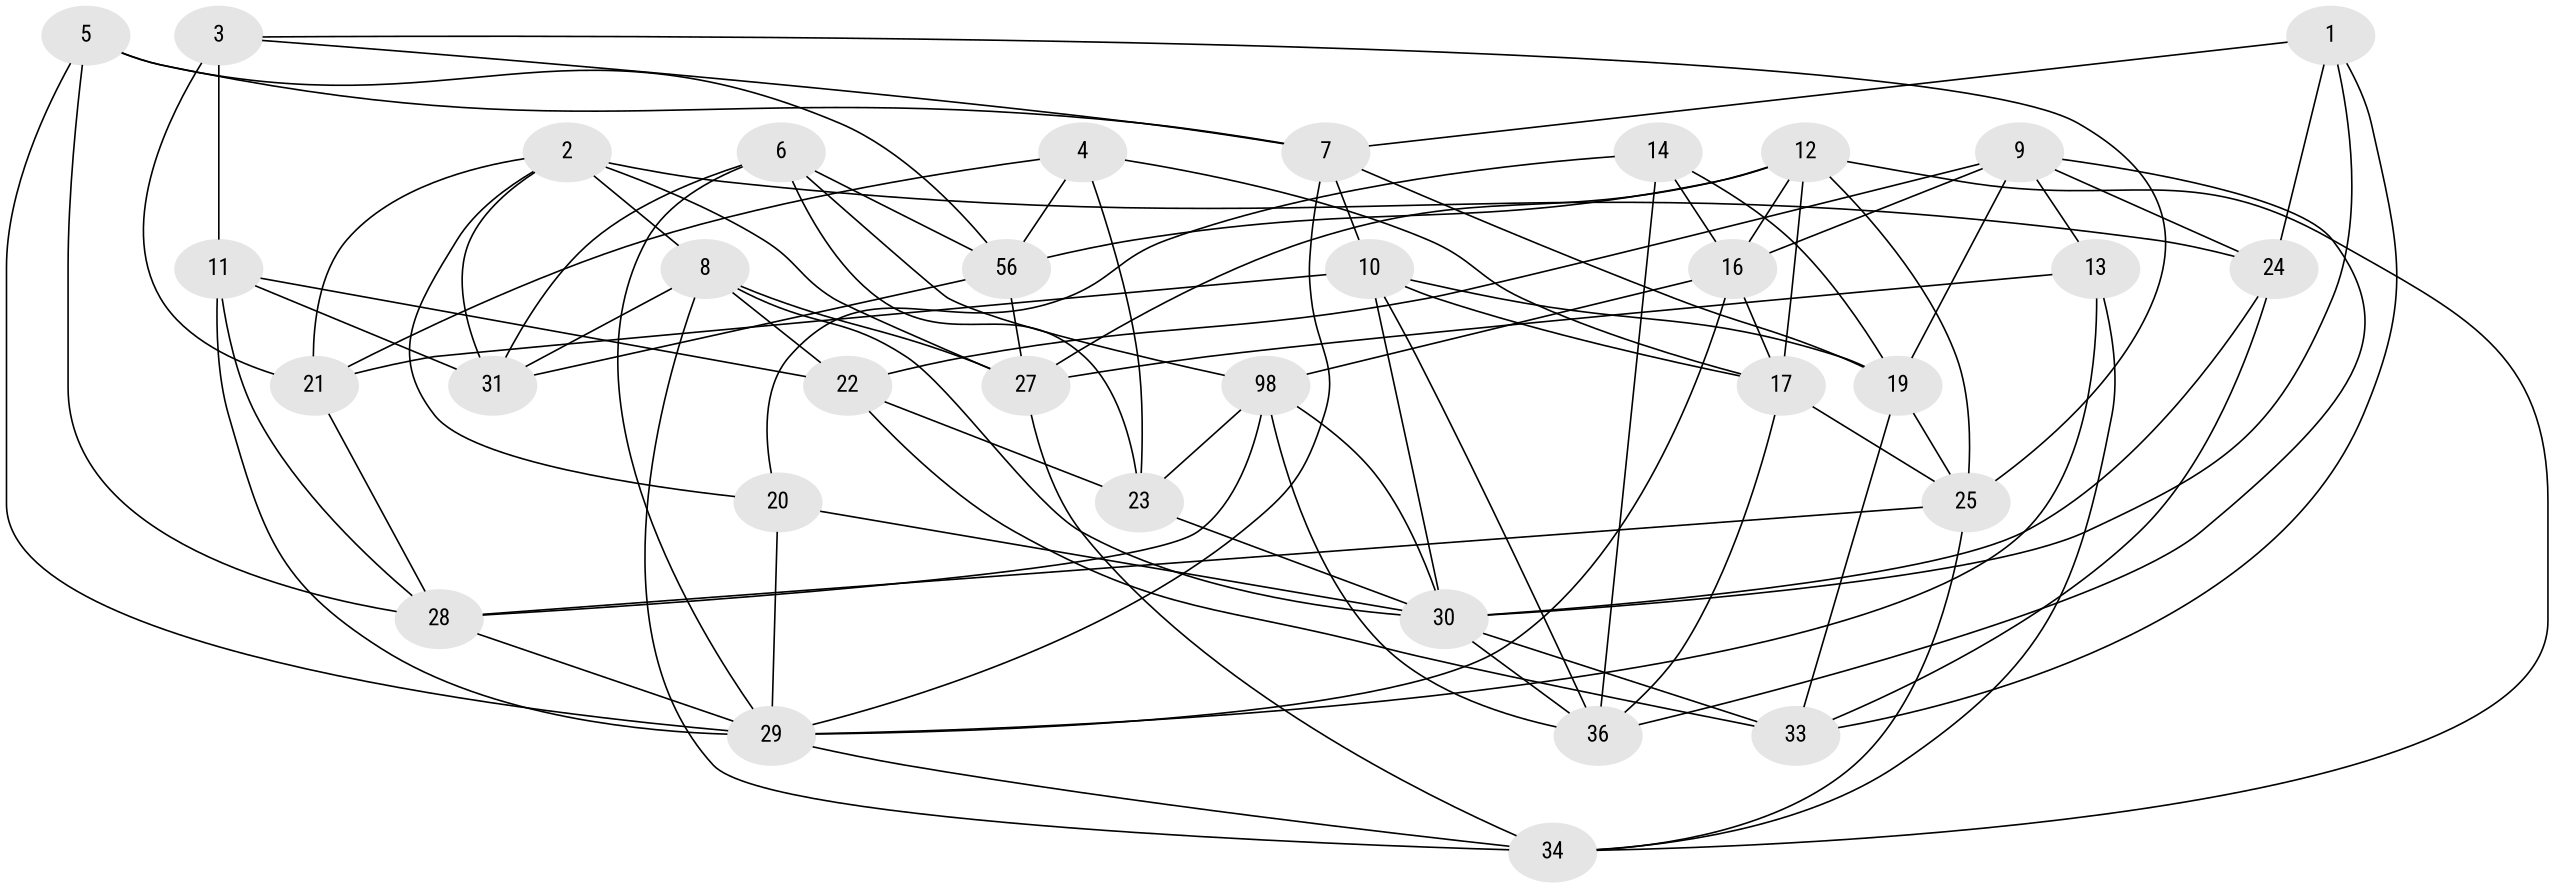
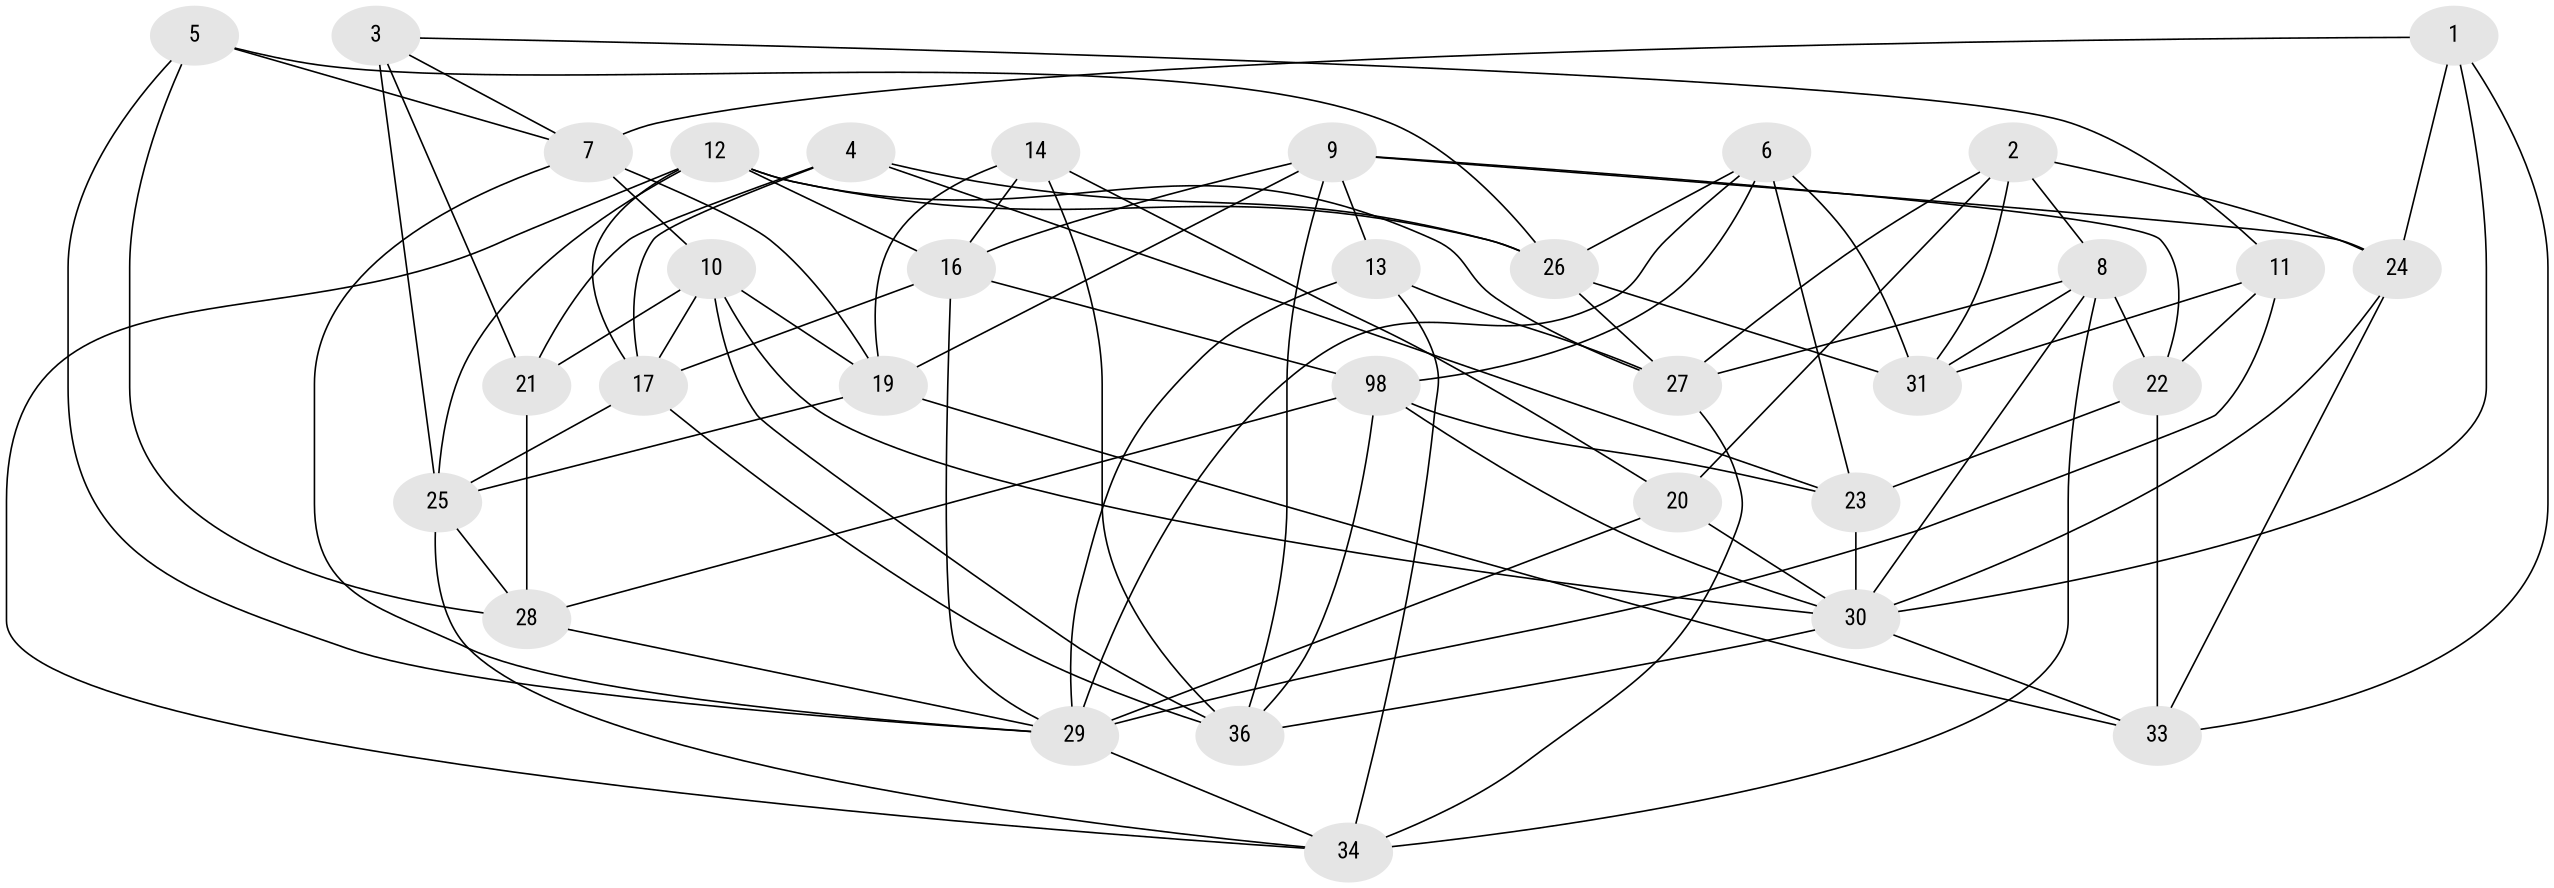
(375, 215) -> none
(1007, 269) -> (1554, 269)
(288, 465) -> none
